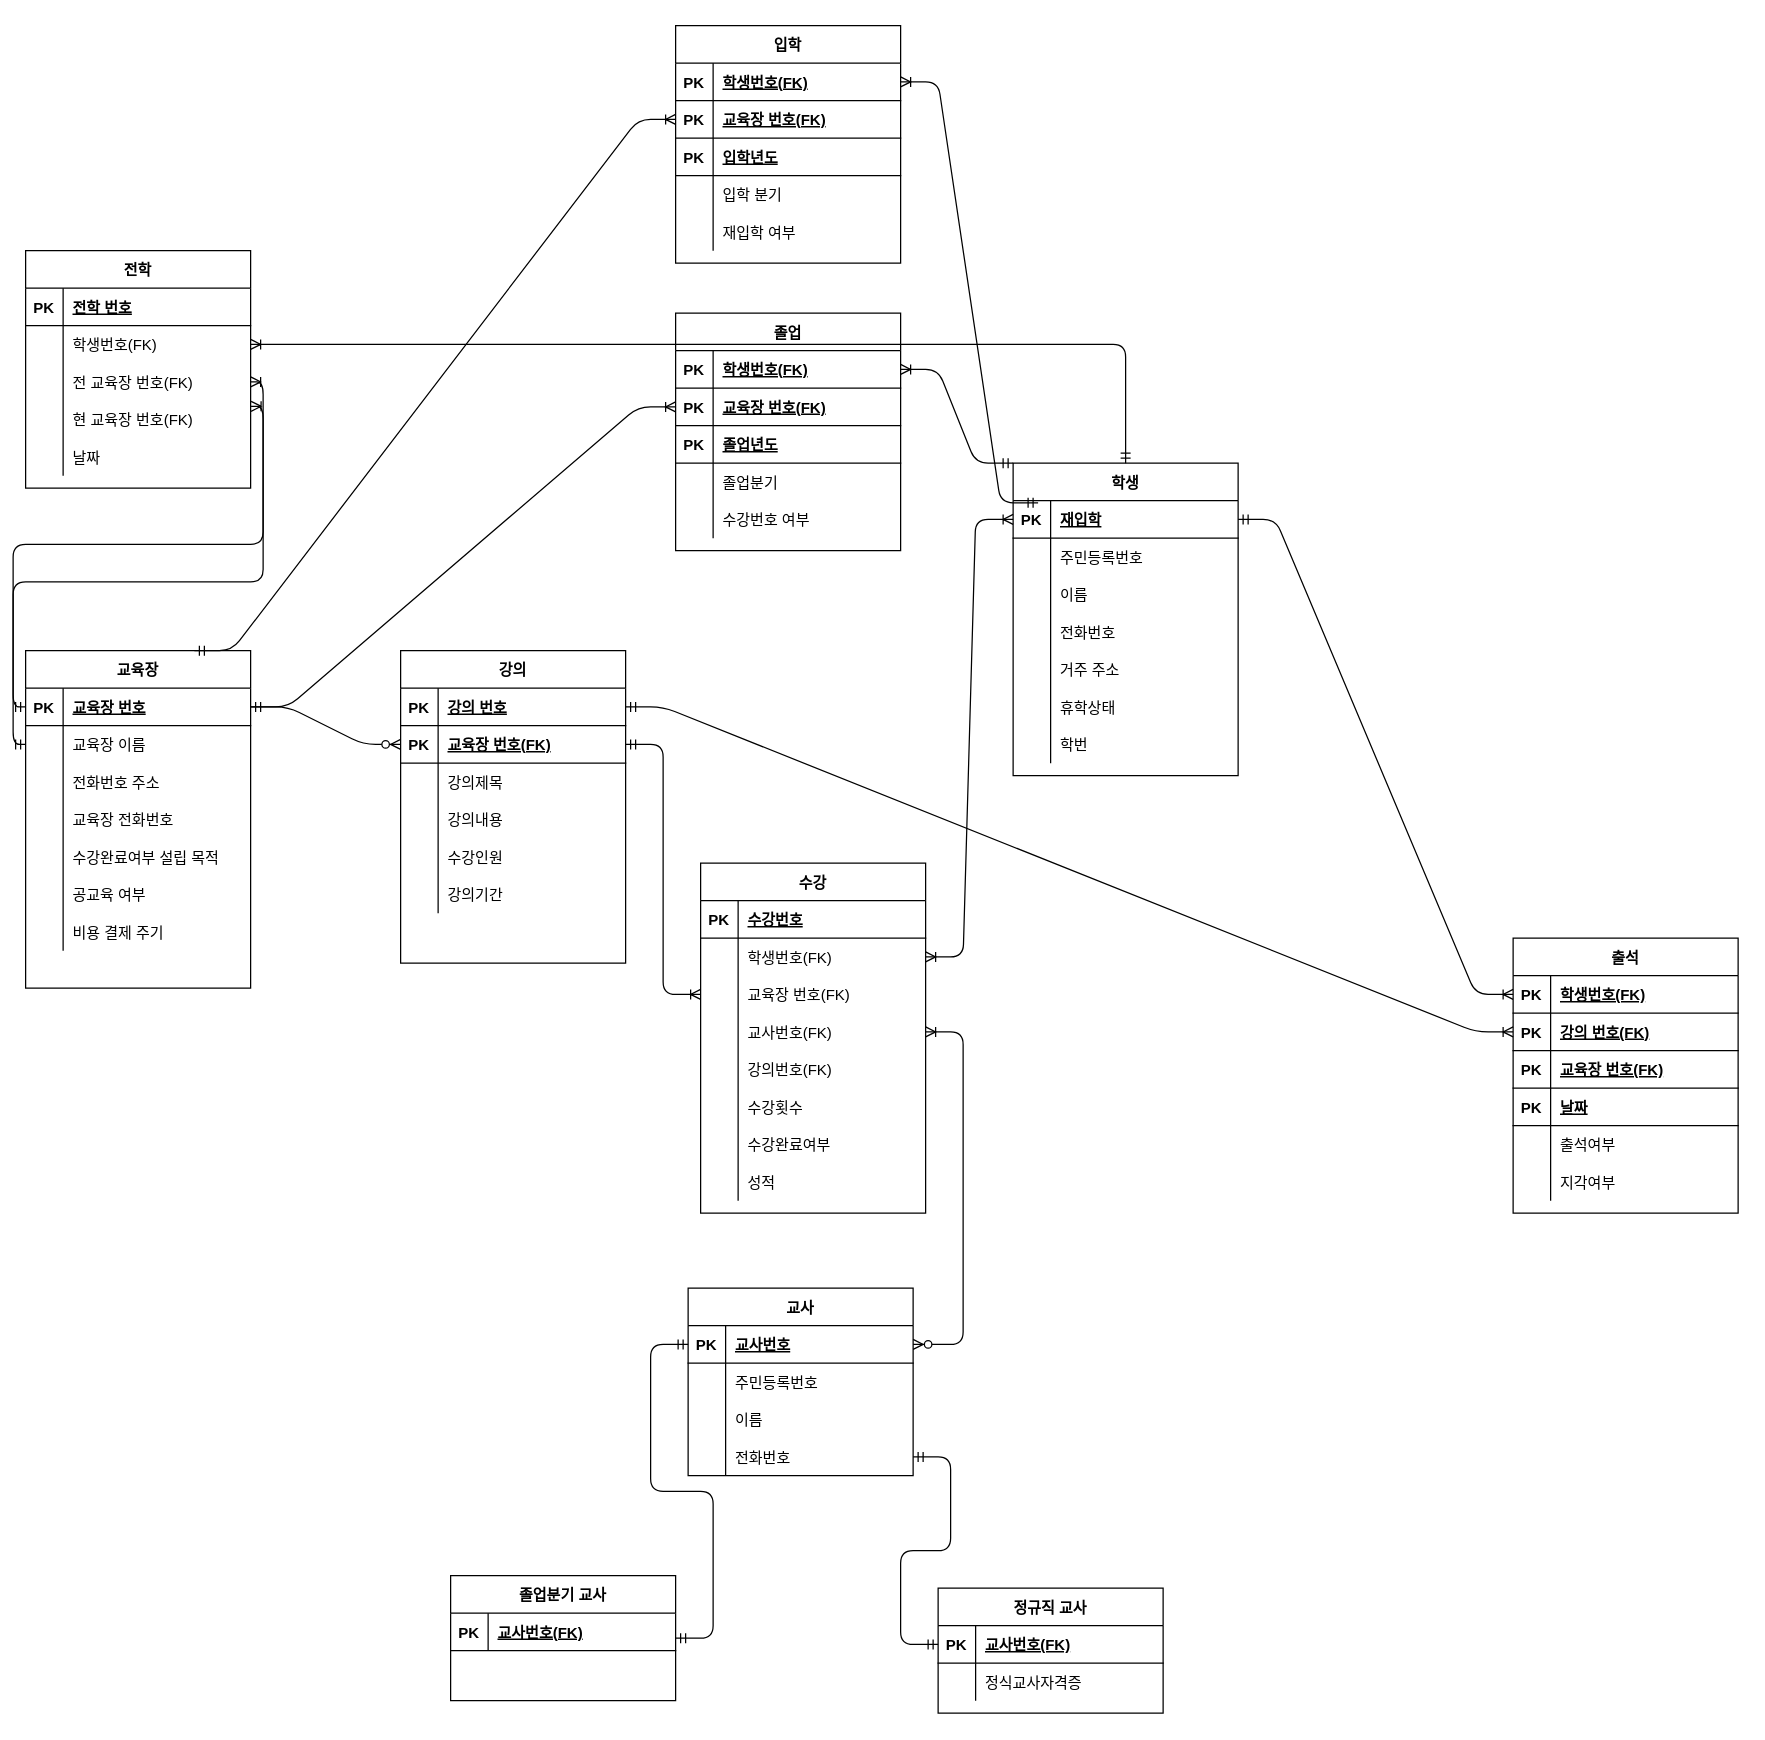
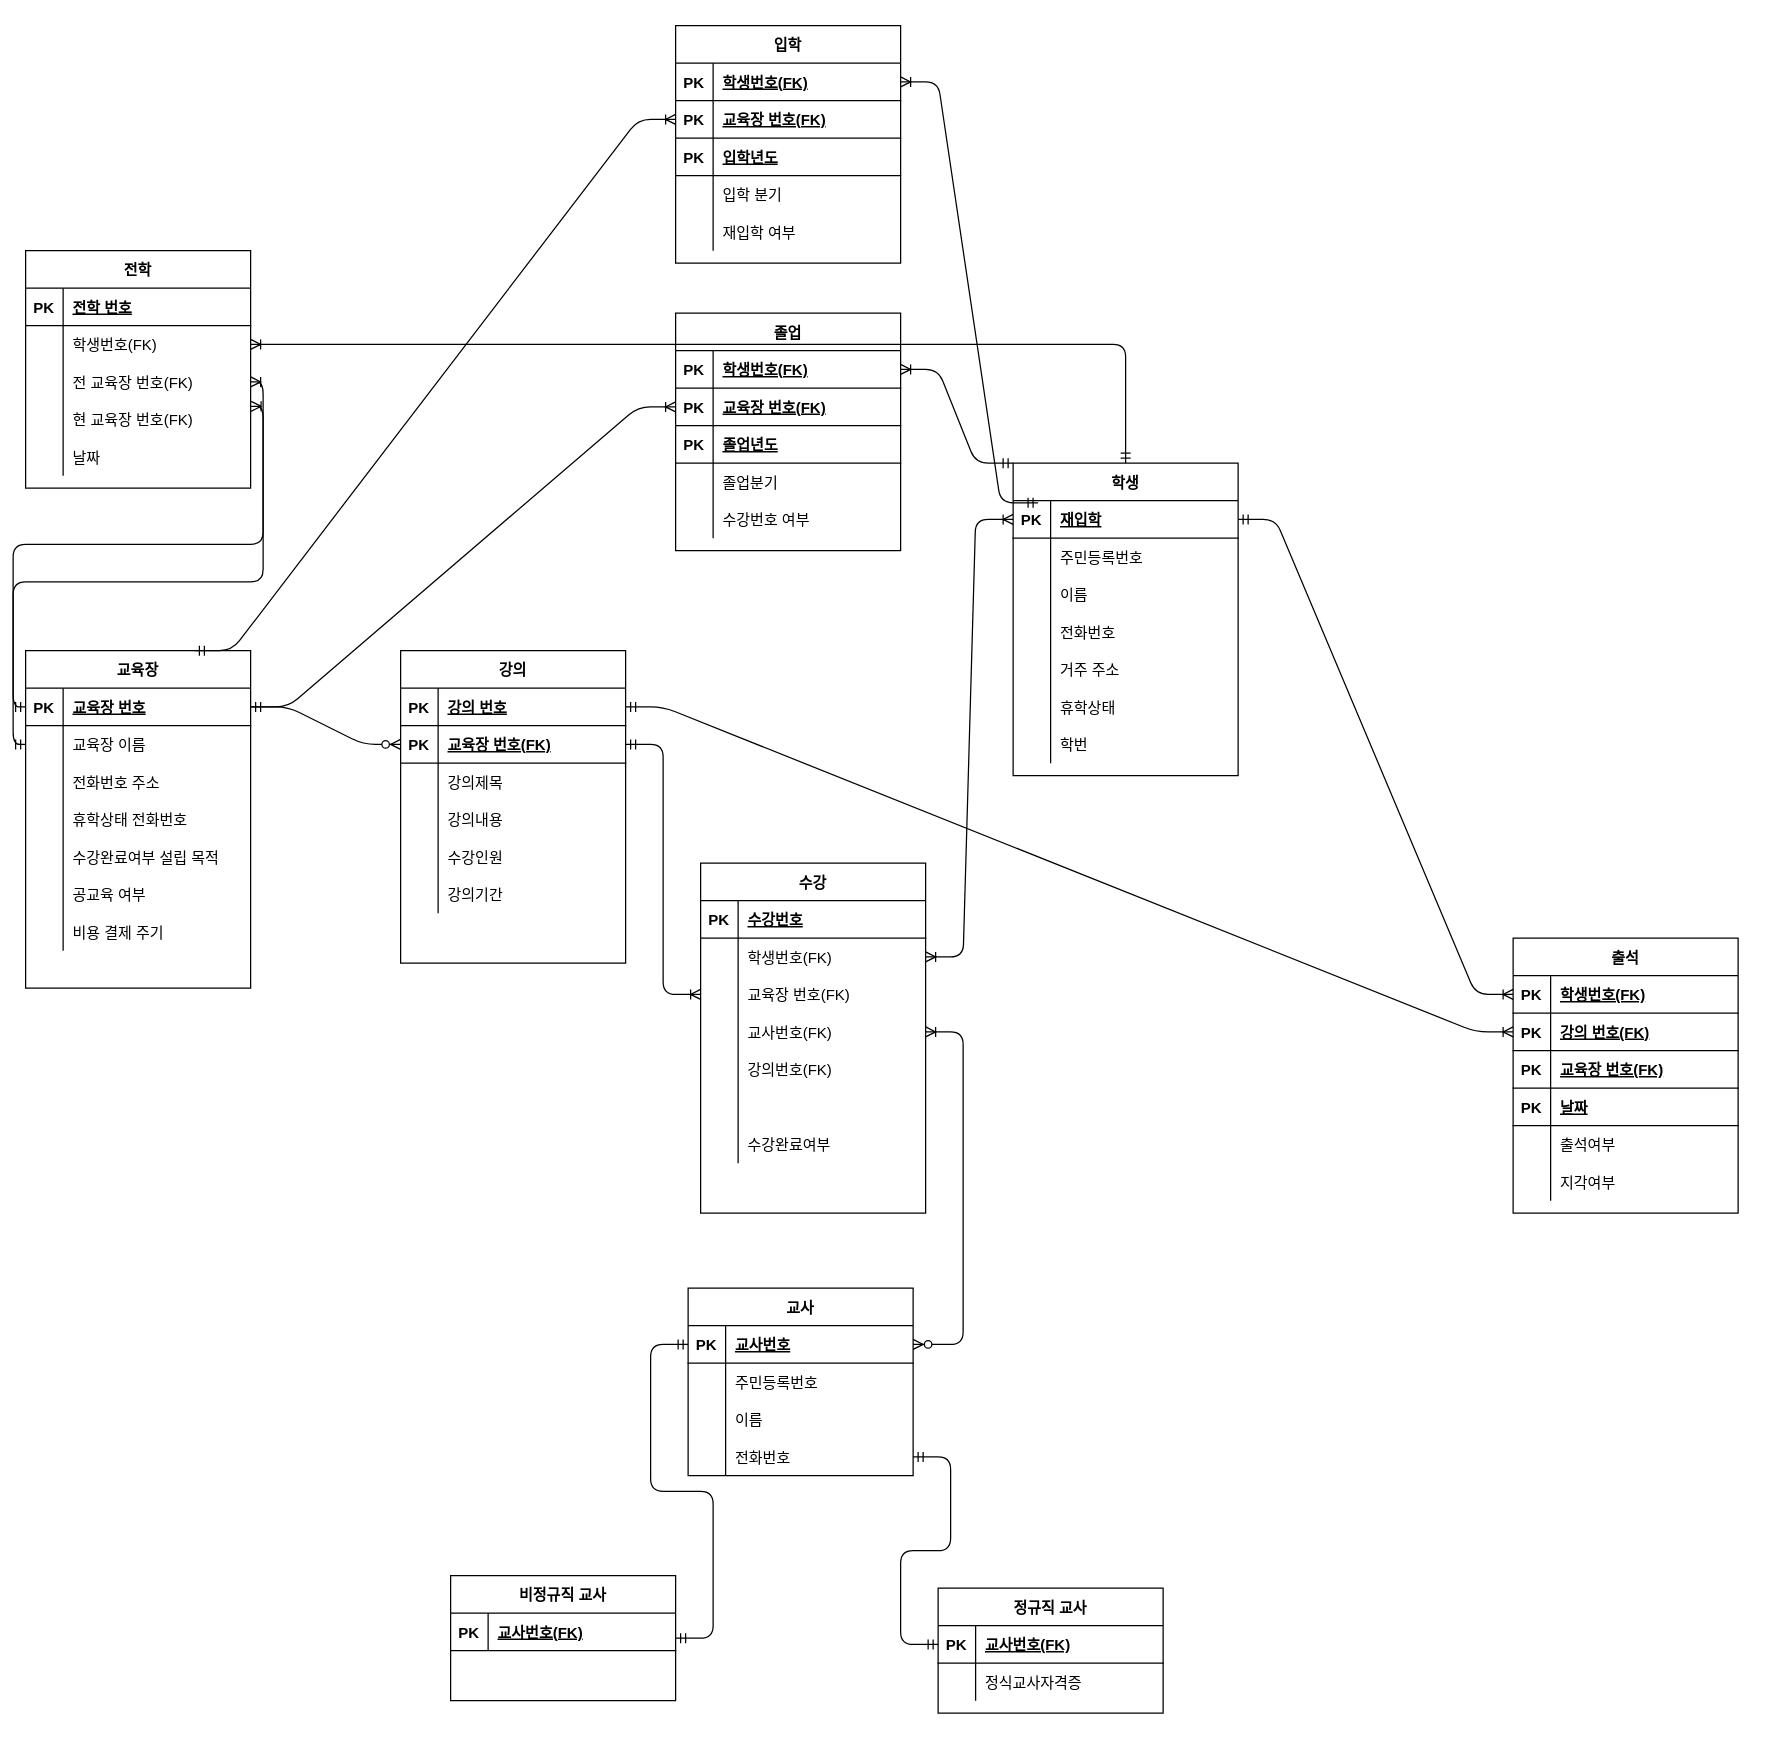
(127, 820) -> (135, 820)
(832, 1107) -> none
(832, 1182) -> none
(563, 1595) -> (563, 1595)
